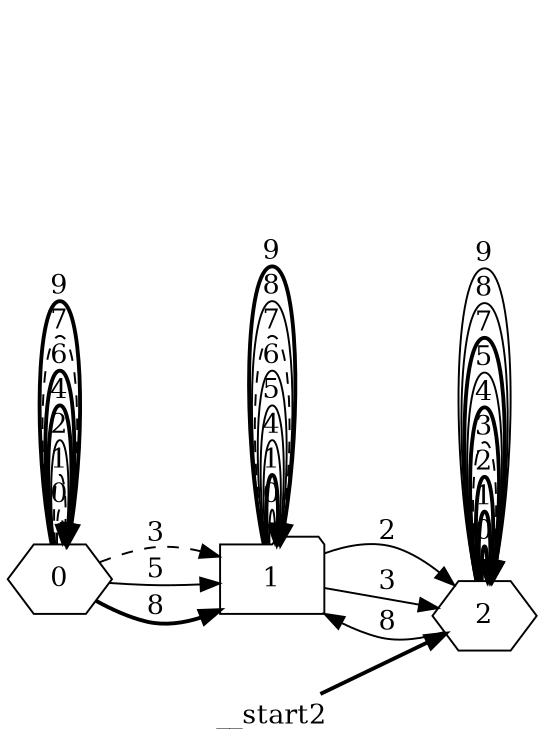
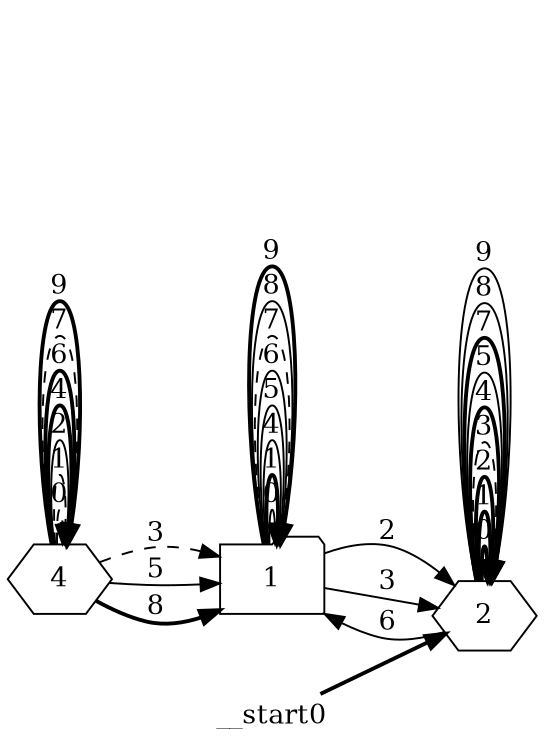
(60, 579) -> (60, 579)
(388, 623) -> (388, 623)
(272, 716) -> (272, 716)
